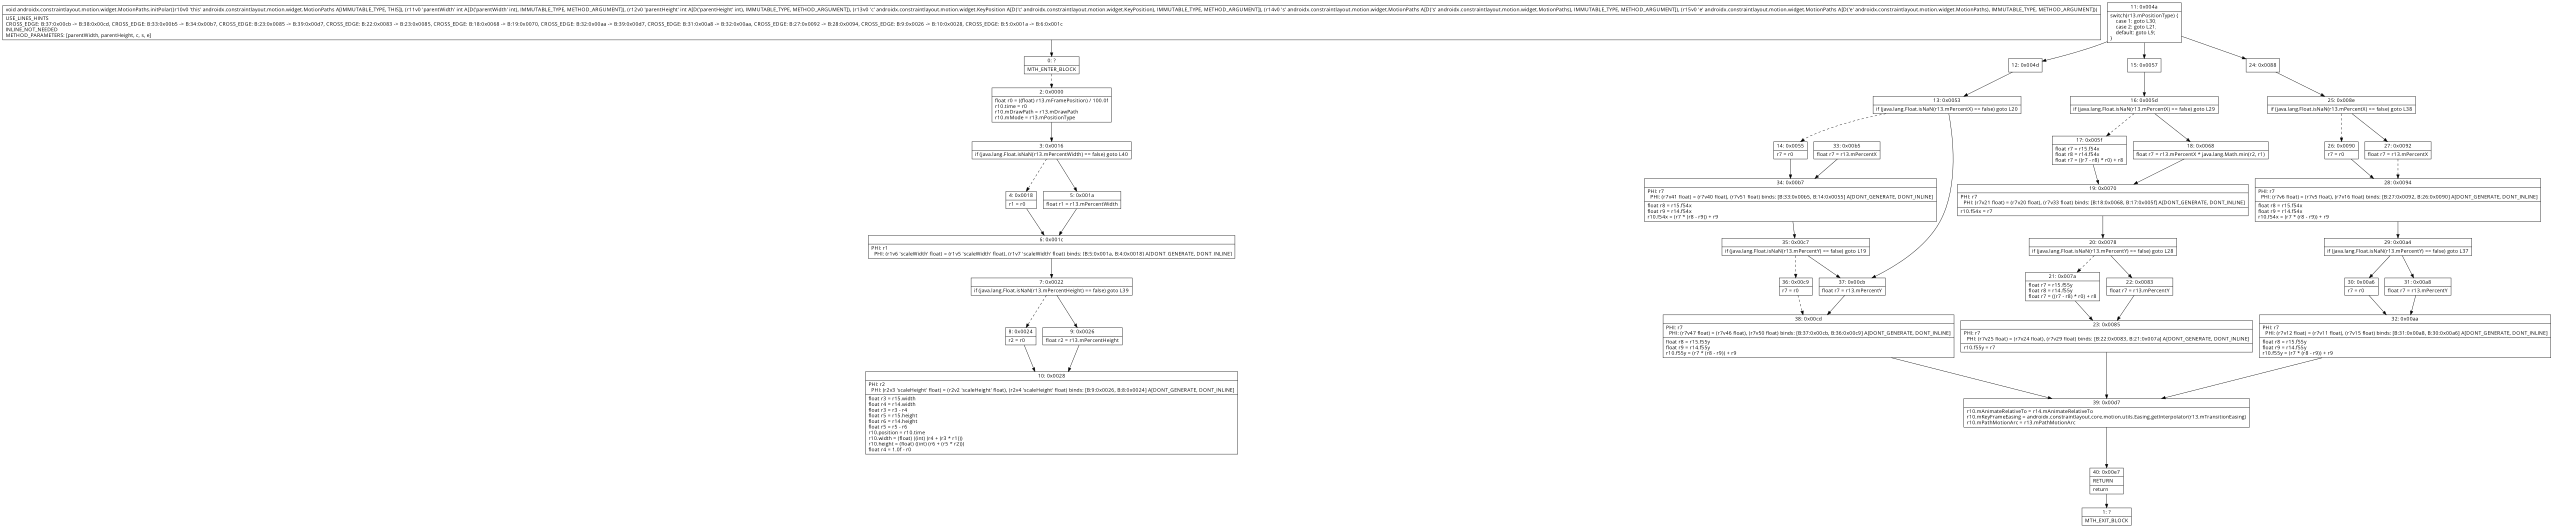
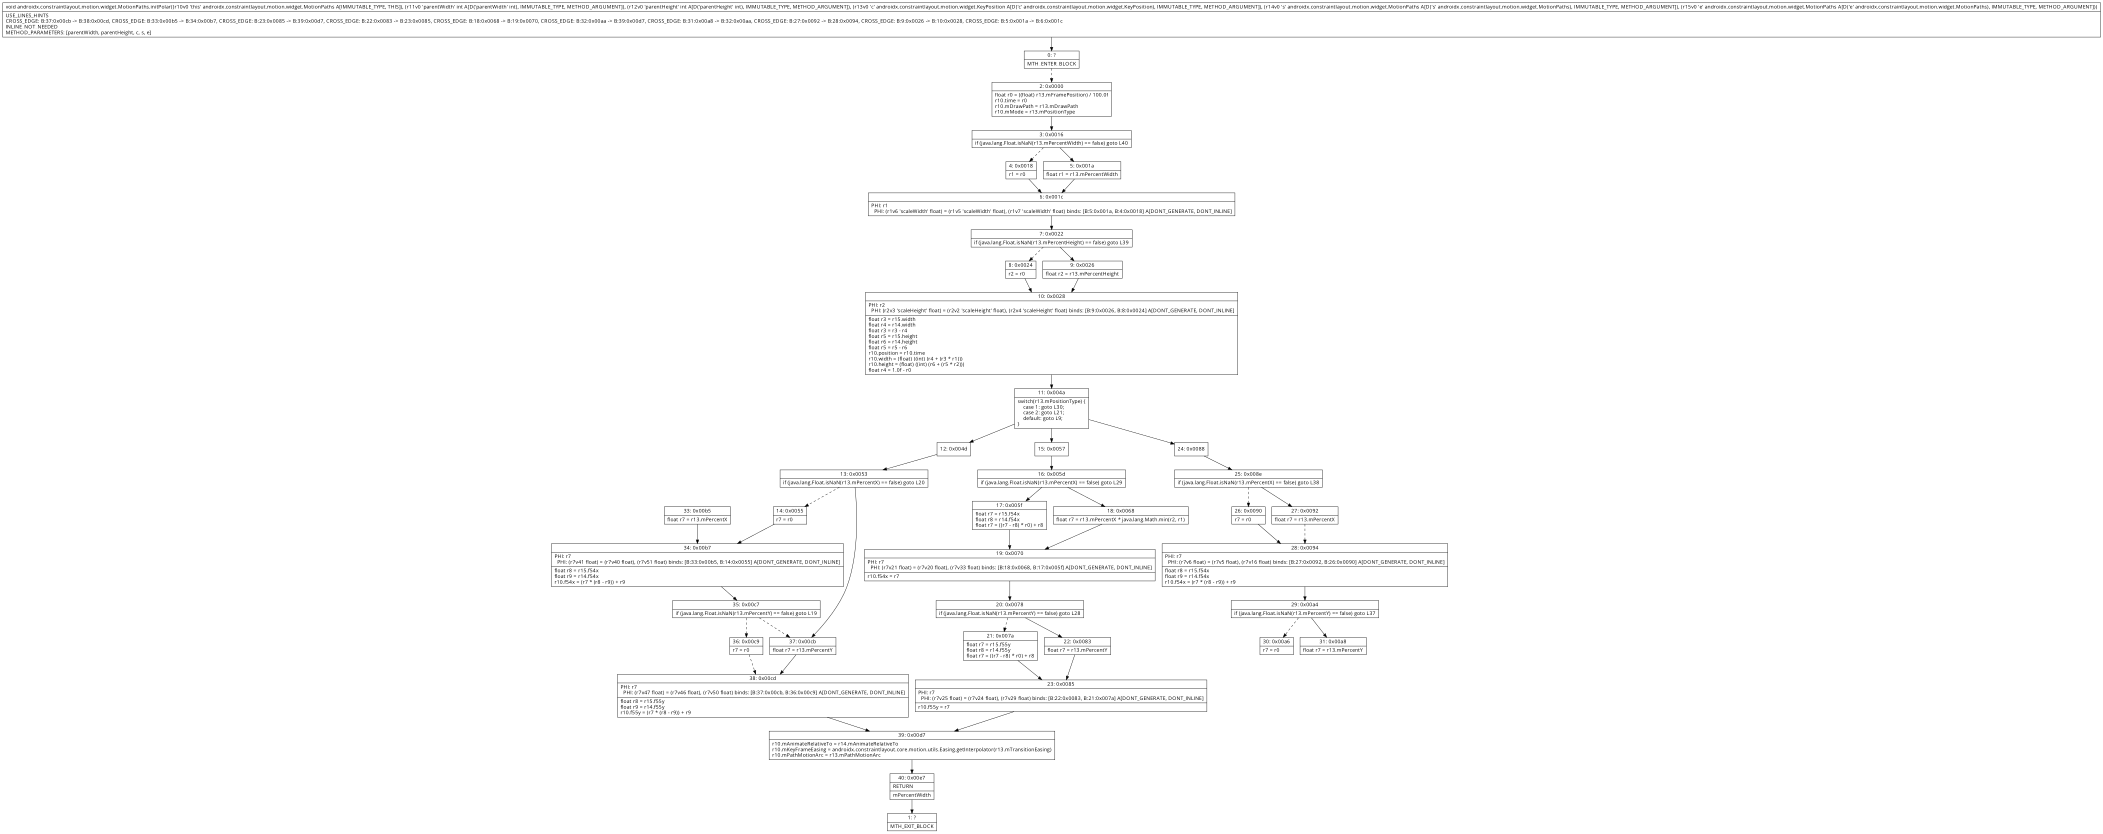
(2122, 124) -> (1035, 493)
(2381, 265) -> (1292, 626)
(1822, 266) -> (773, 627)
(2405, 336) -> none
none -> (1052, 380)
(2101, 489) -> (912, 795)
